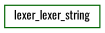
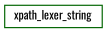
(52, 16) -> (53, 16)
